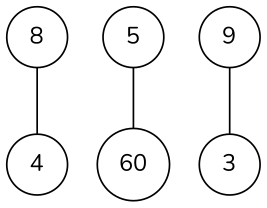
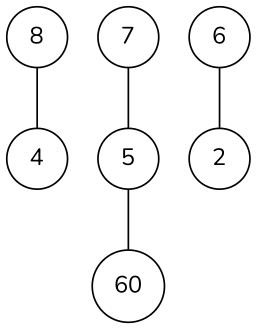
none -> (128, 37)
(230, 37) -> (220, 37)
(230, 165) -> (220, 159)
